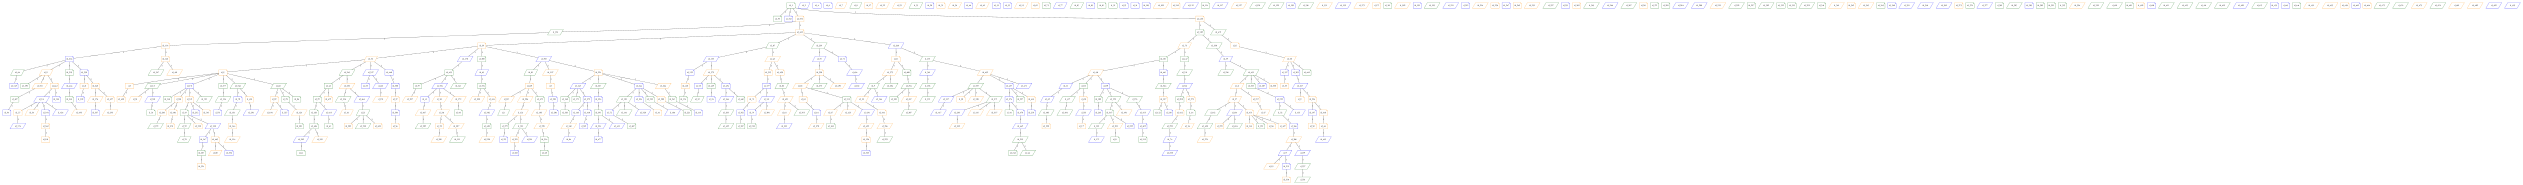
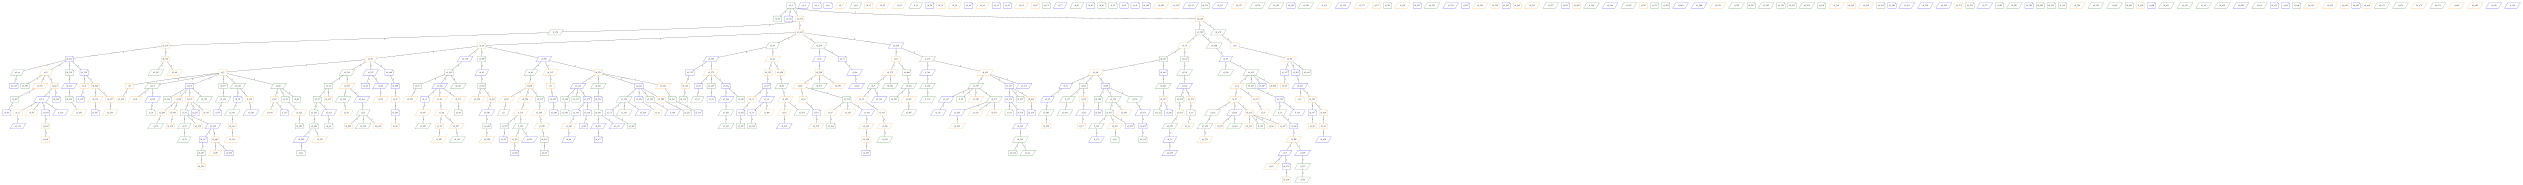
(961, 99) -> (961, 99)
